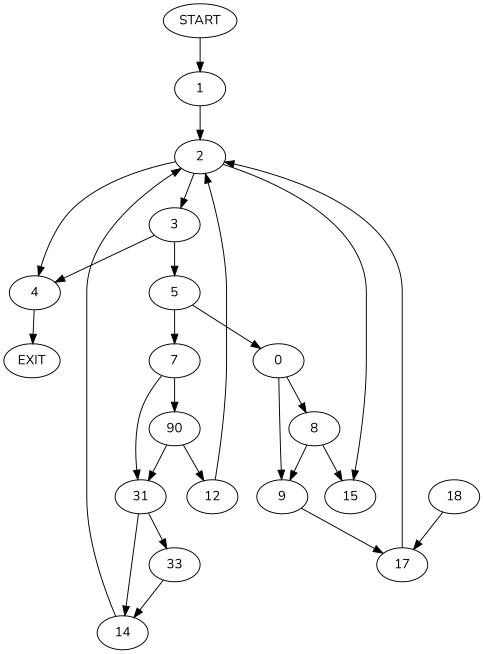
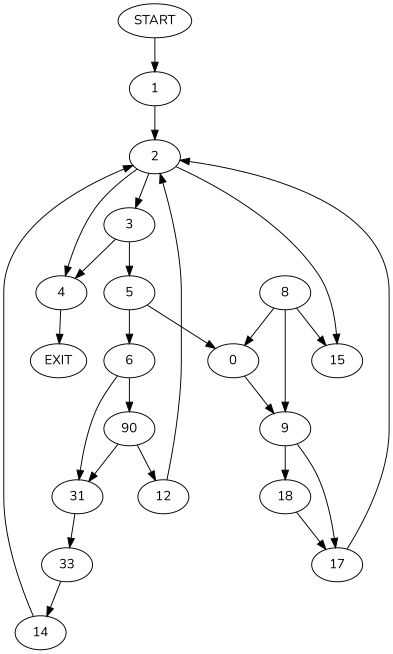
(175, 361) -> (129, 361)
(294, 391) -> (262, 323)
none -> (285, 458)
(132, 560) -> none
